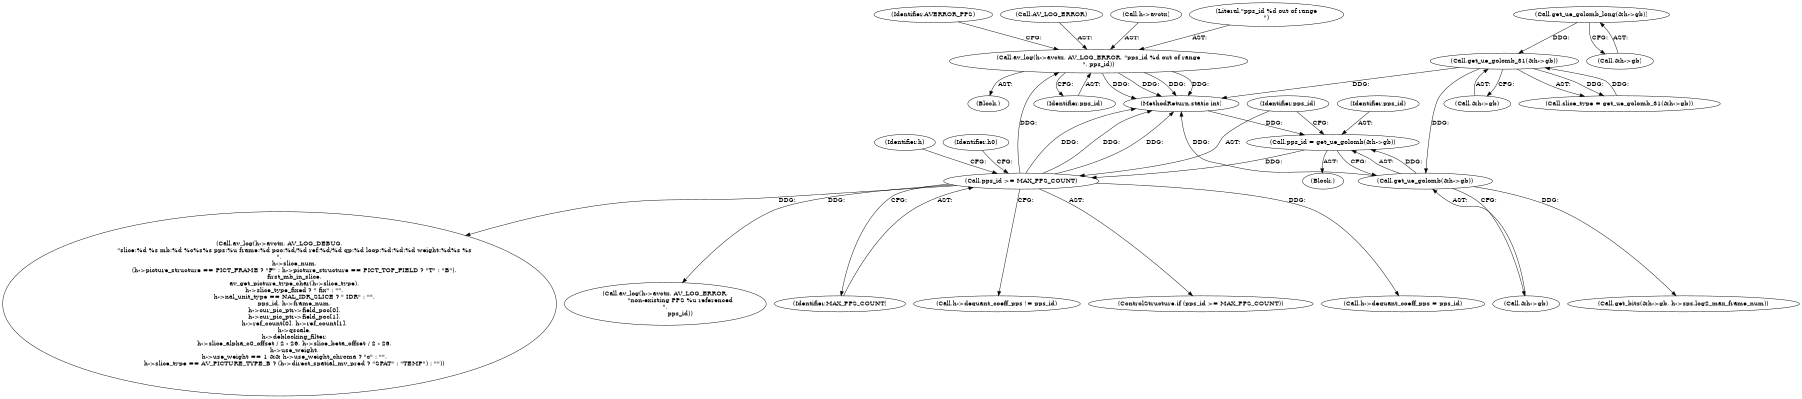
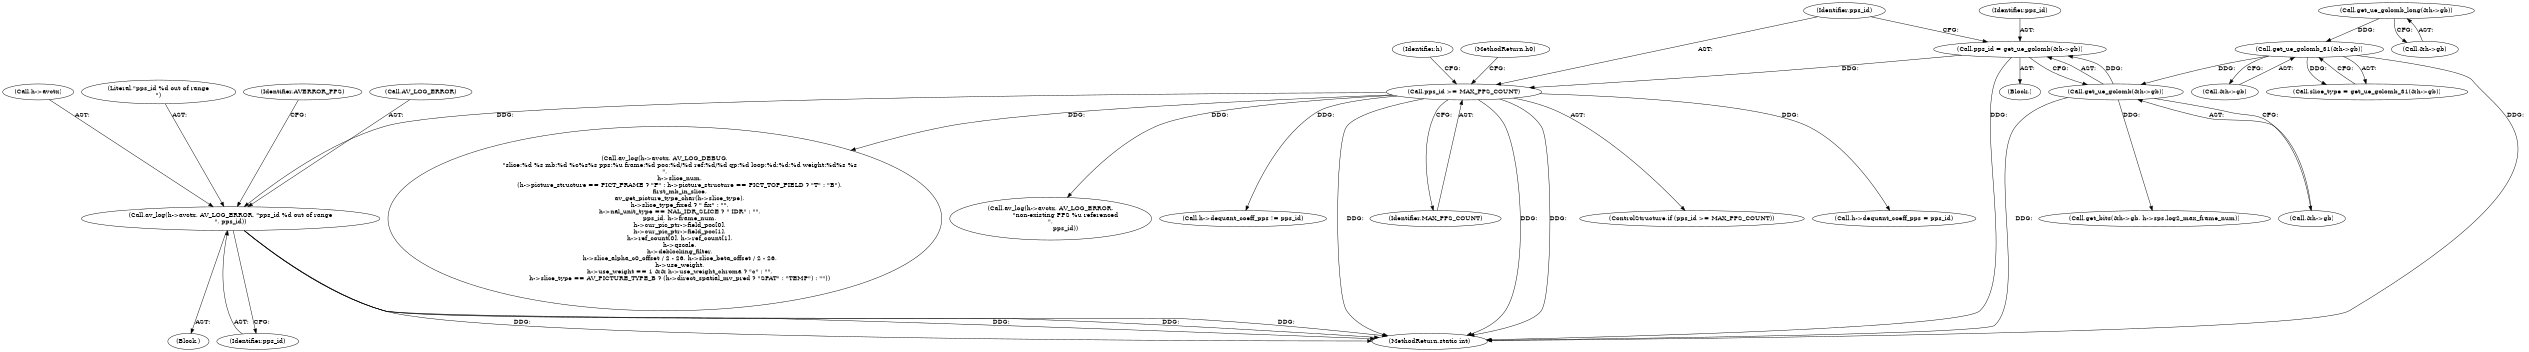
(1622, 84) -> (2346, 69)
(1254, 122) -> (1867, 326)
(976, 142) -> (1505, 49)
(1027, 200) -> (1327, 115)
